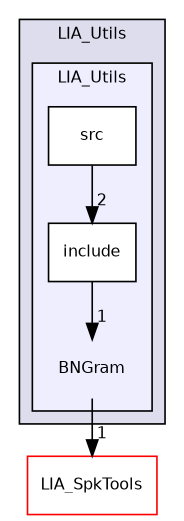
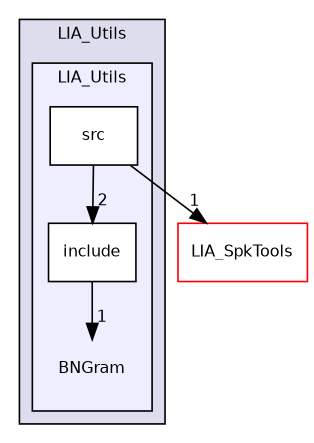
(92, 419) -> (176, 200)
